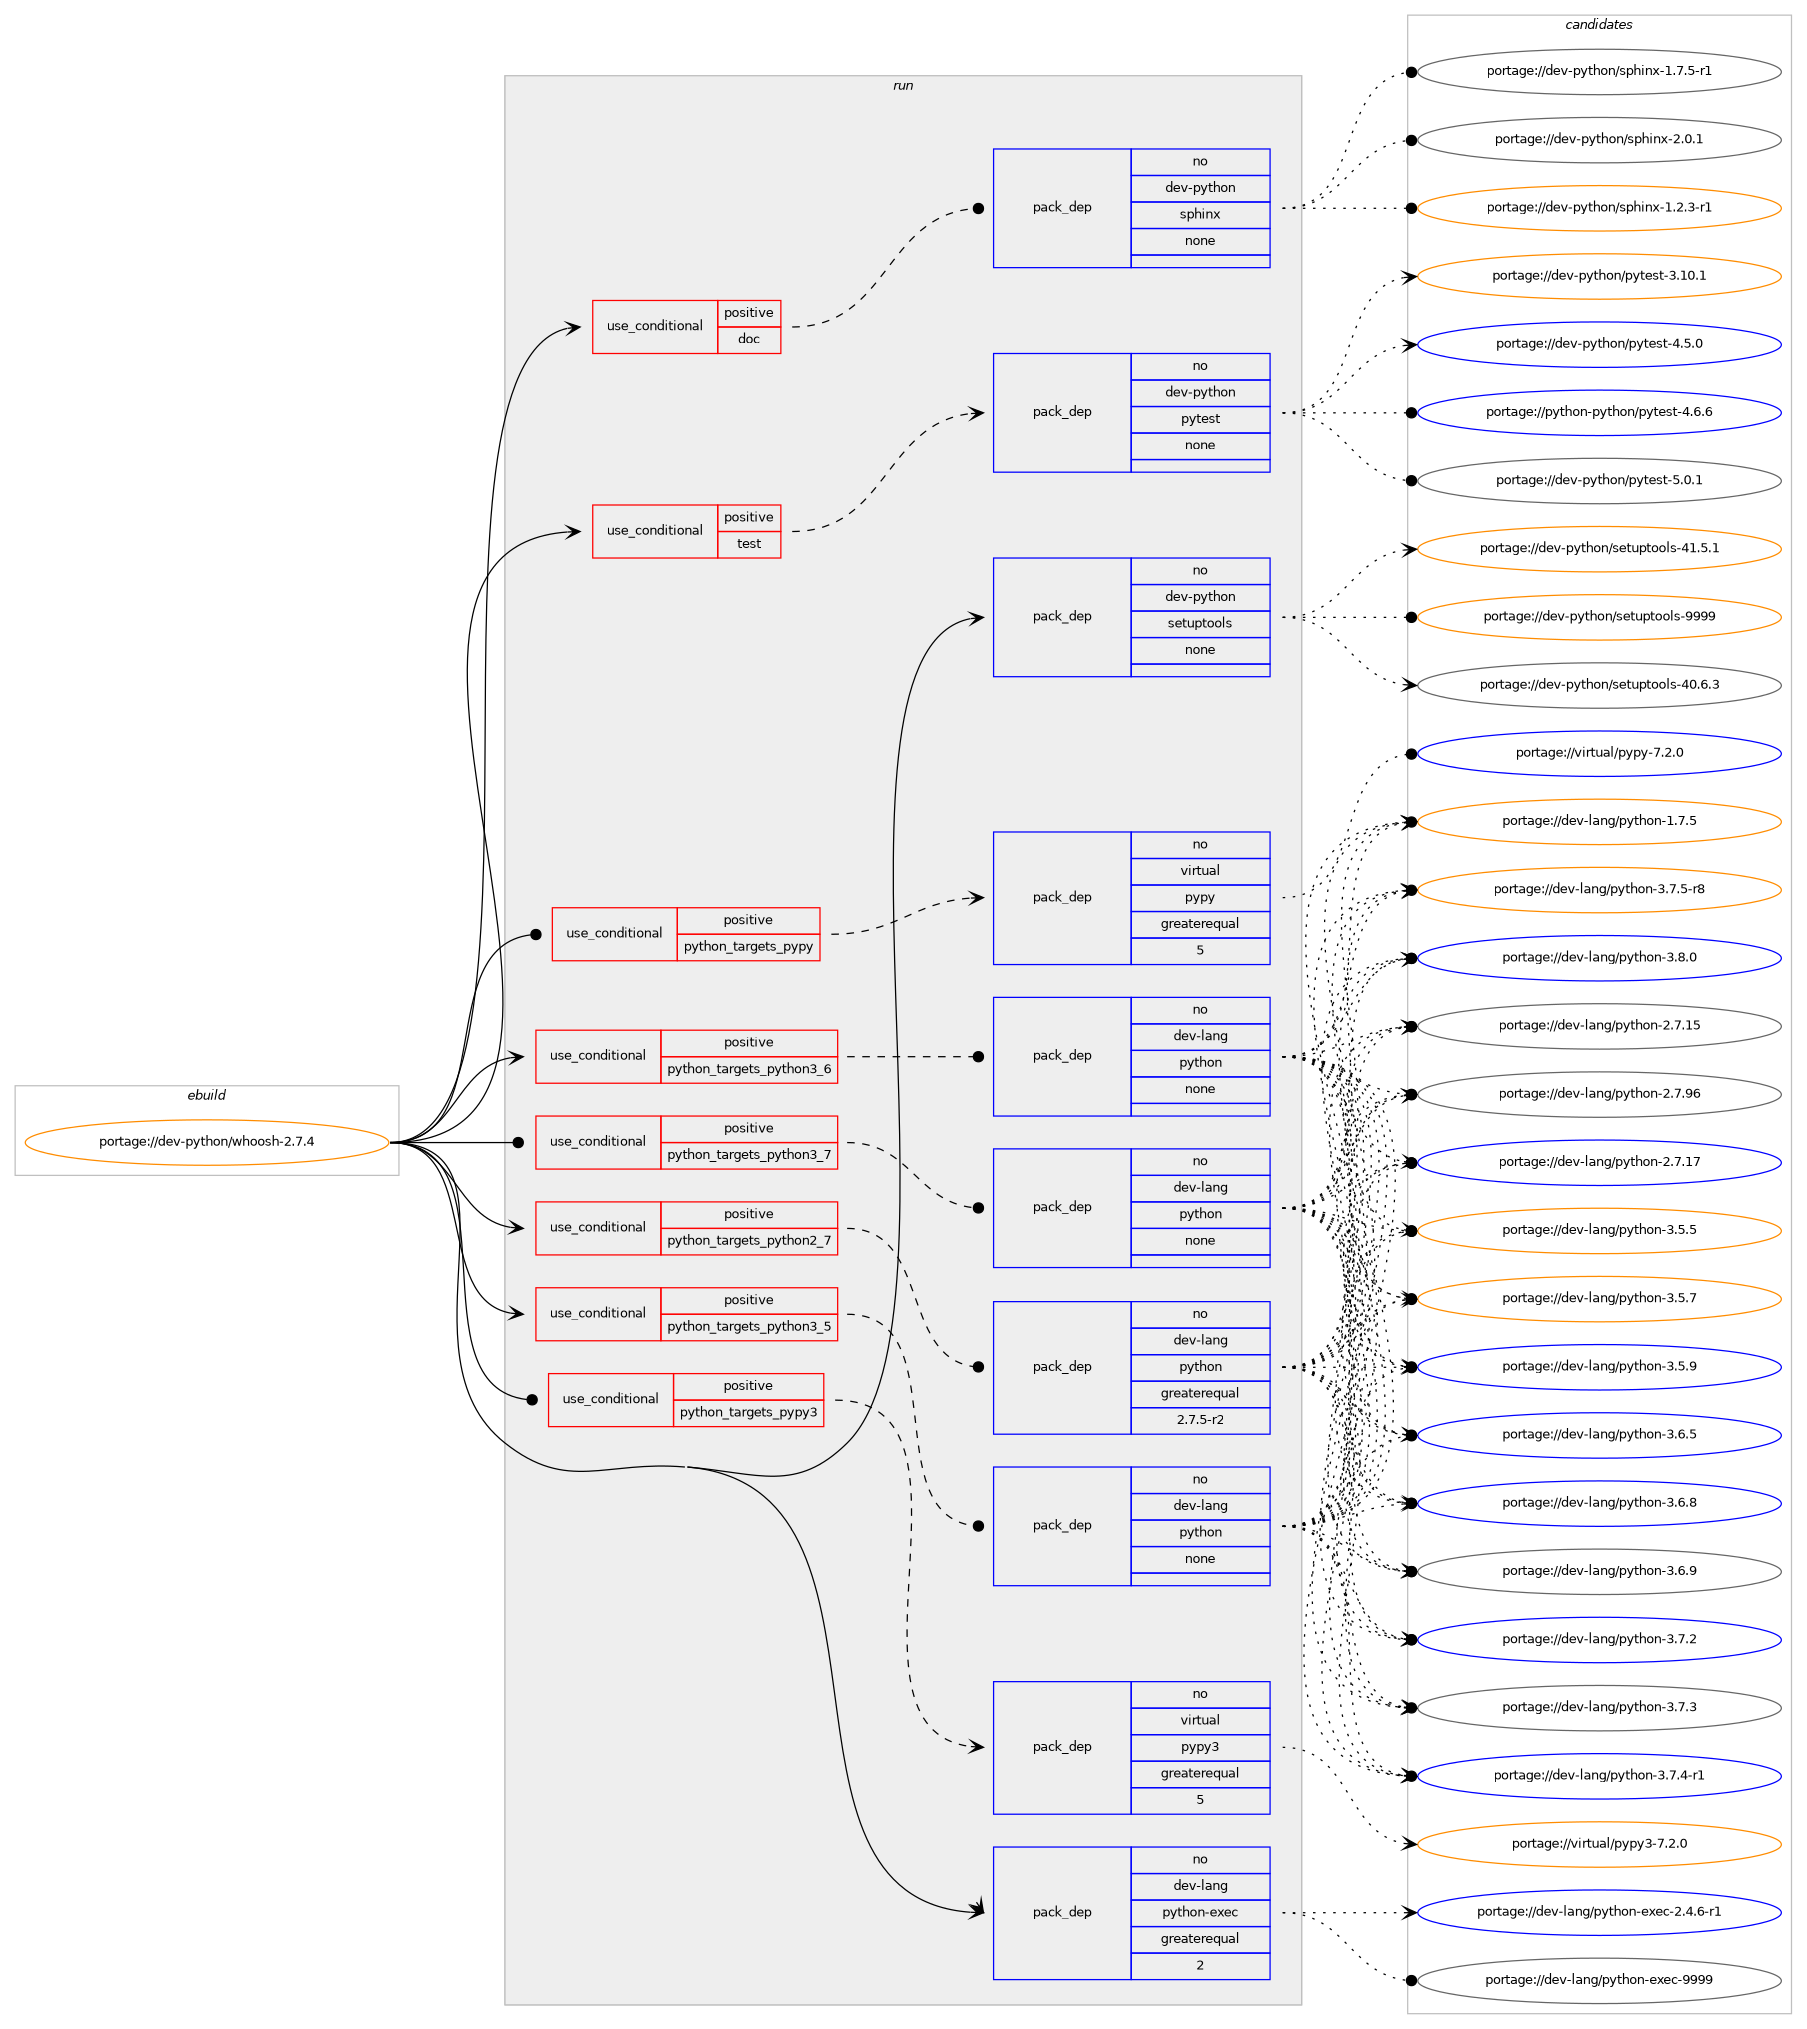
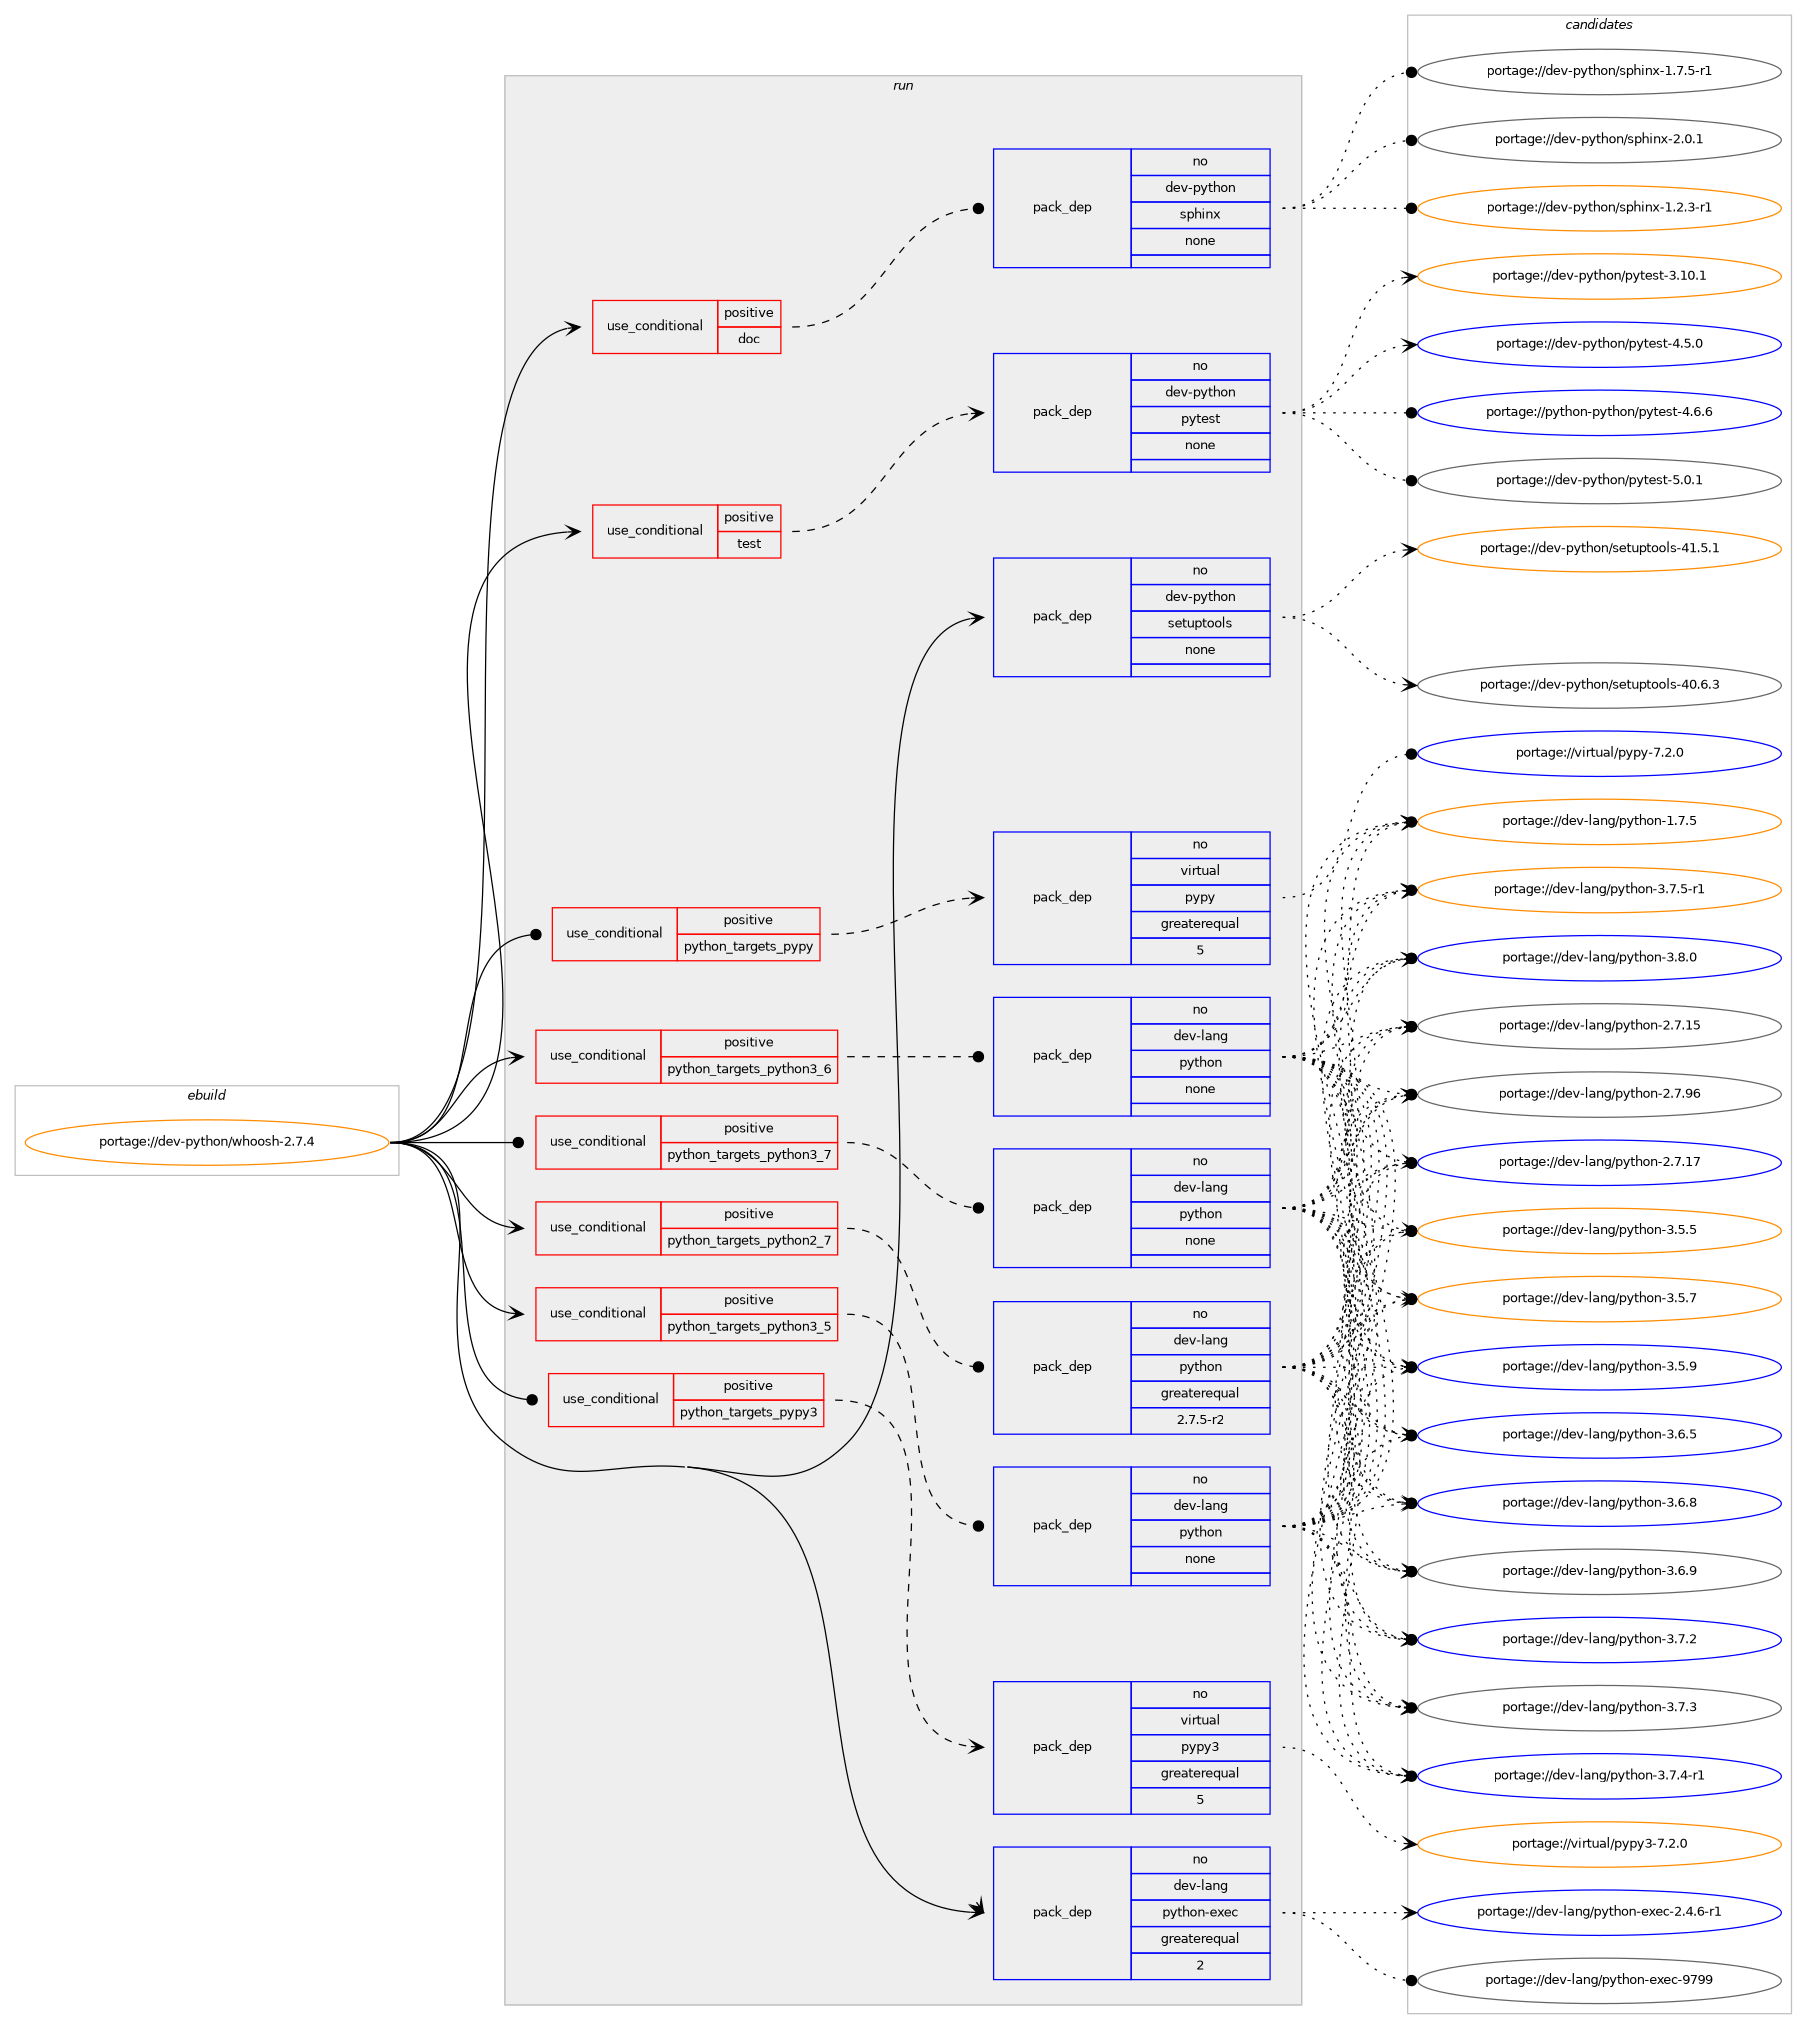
(1600, 617) -> none
(1600, 890) -> (1600, 890)
(1600, 1981) -> (1600, 1981)
